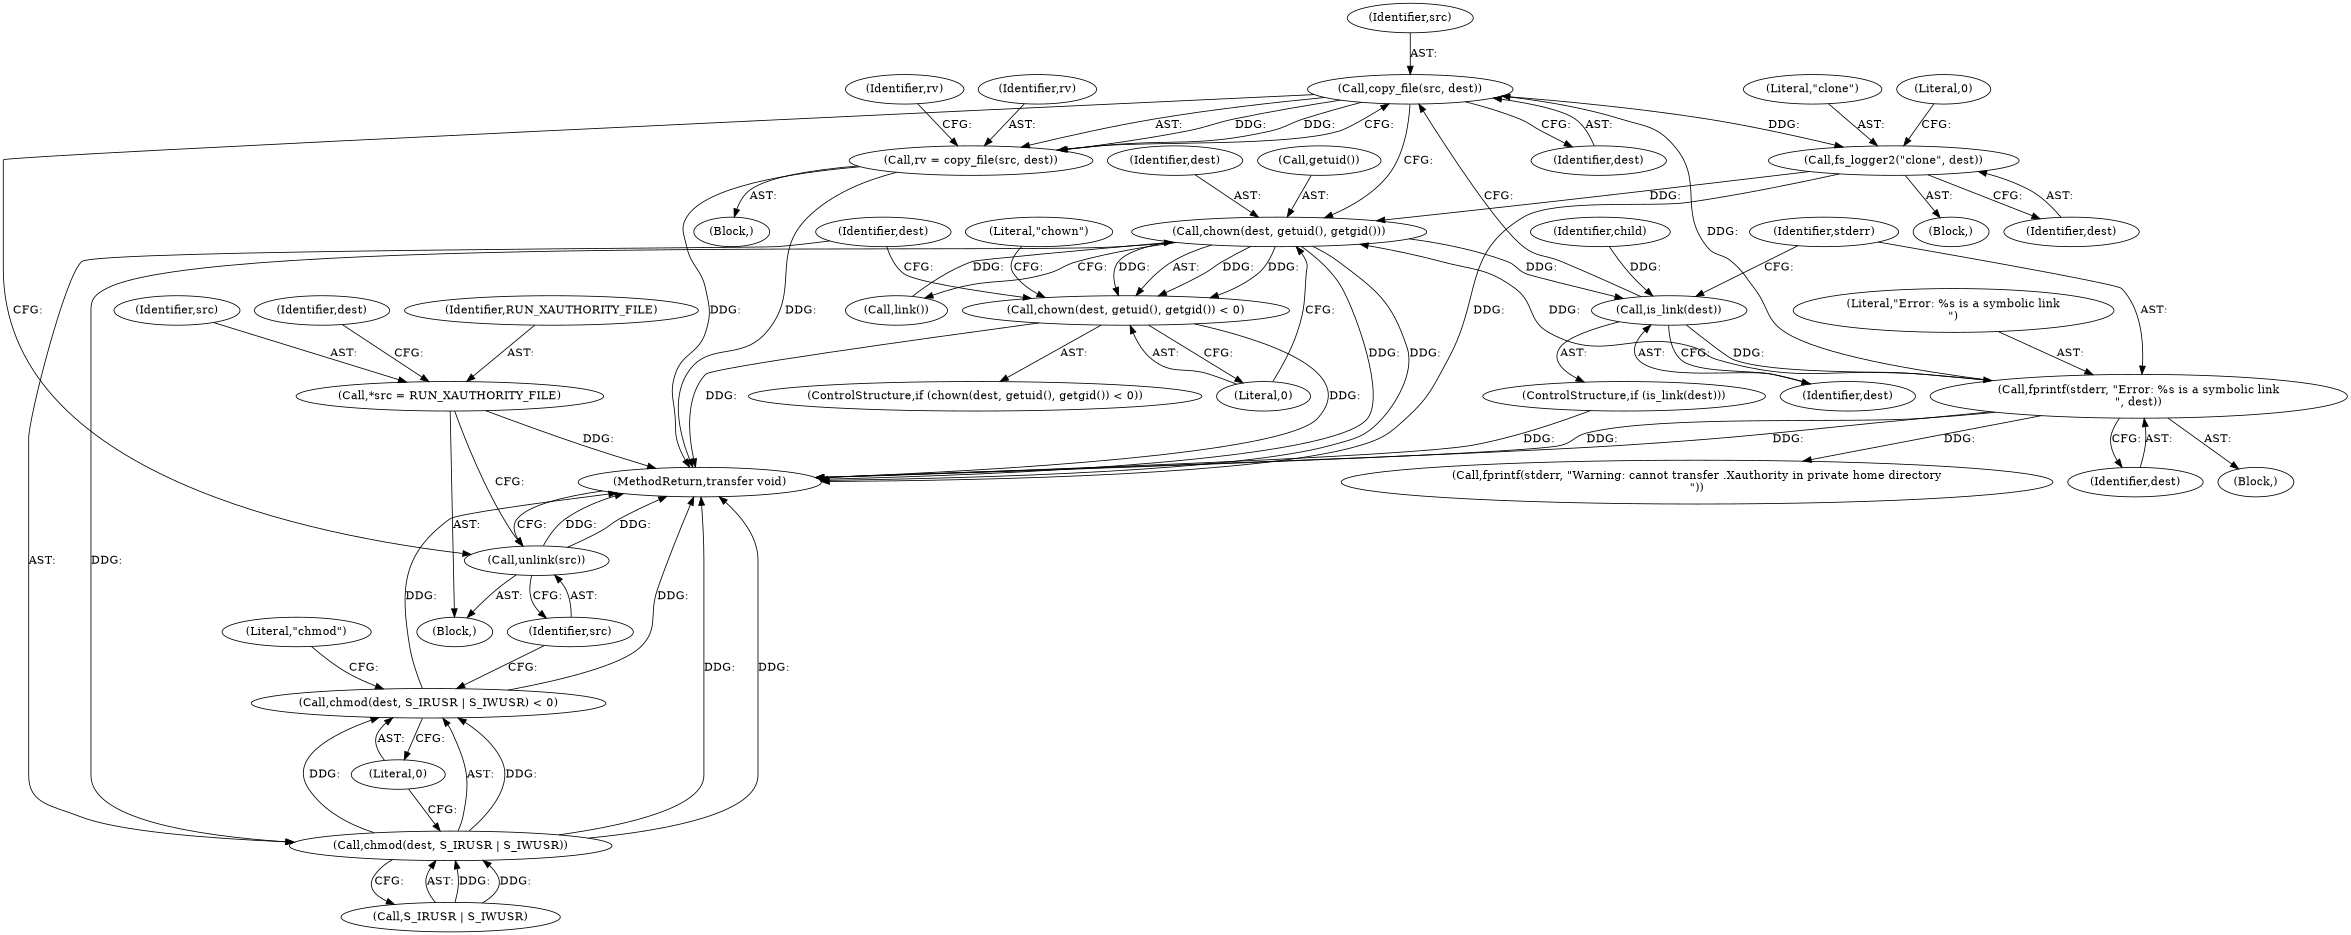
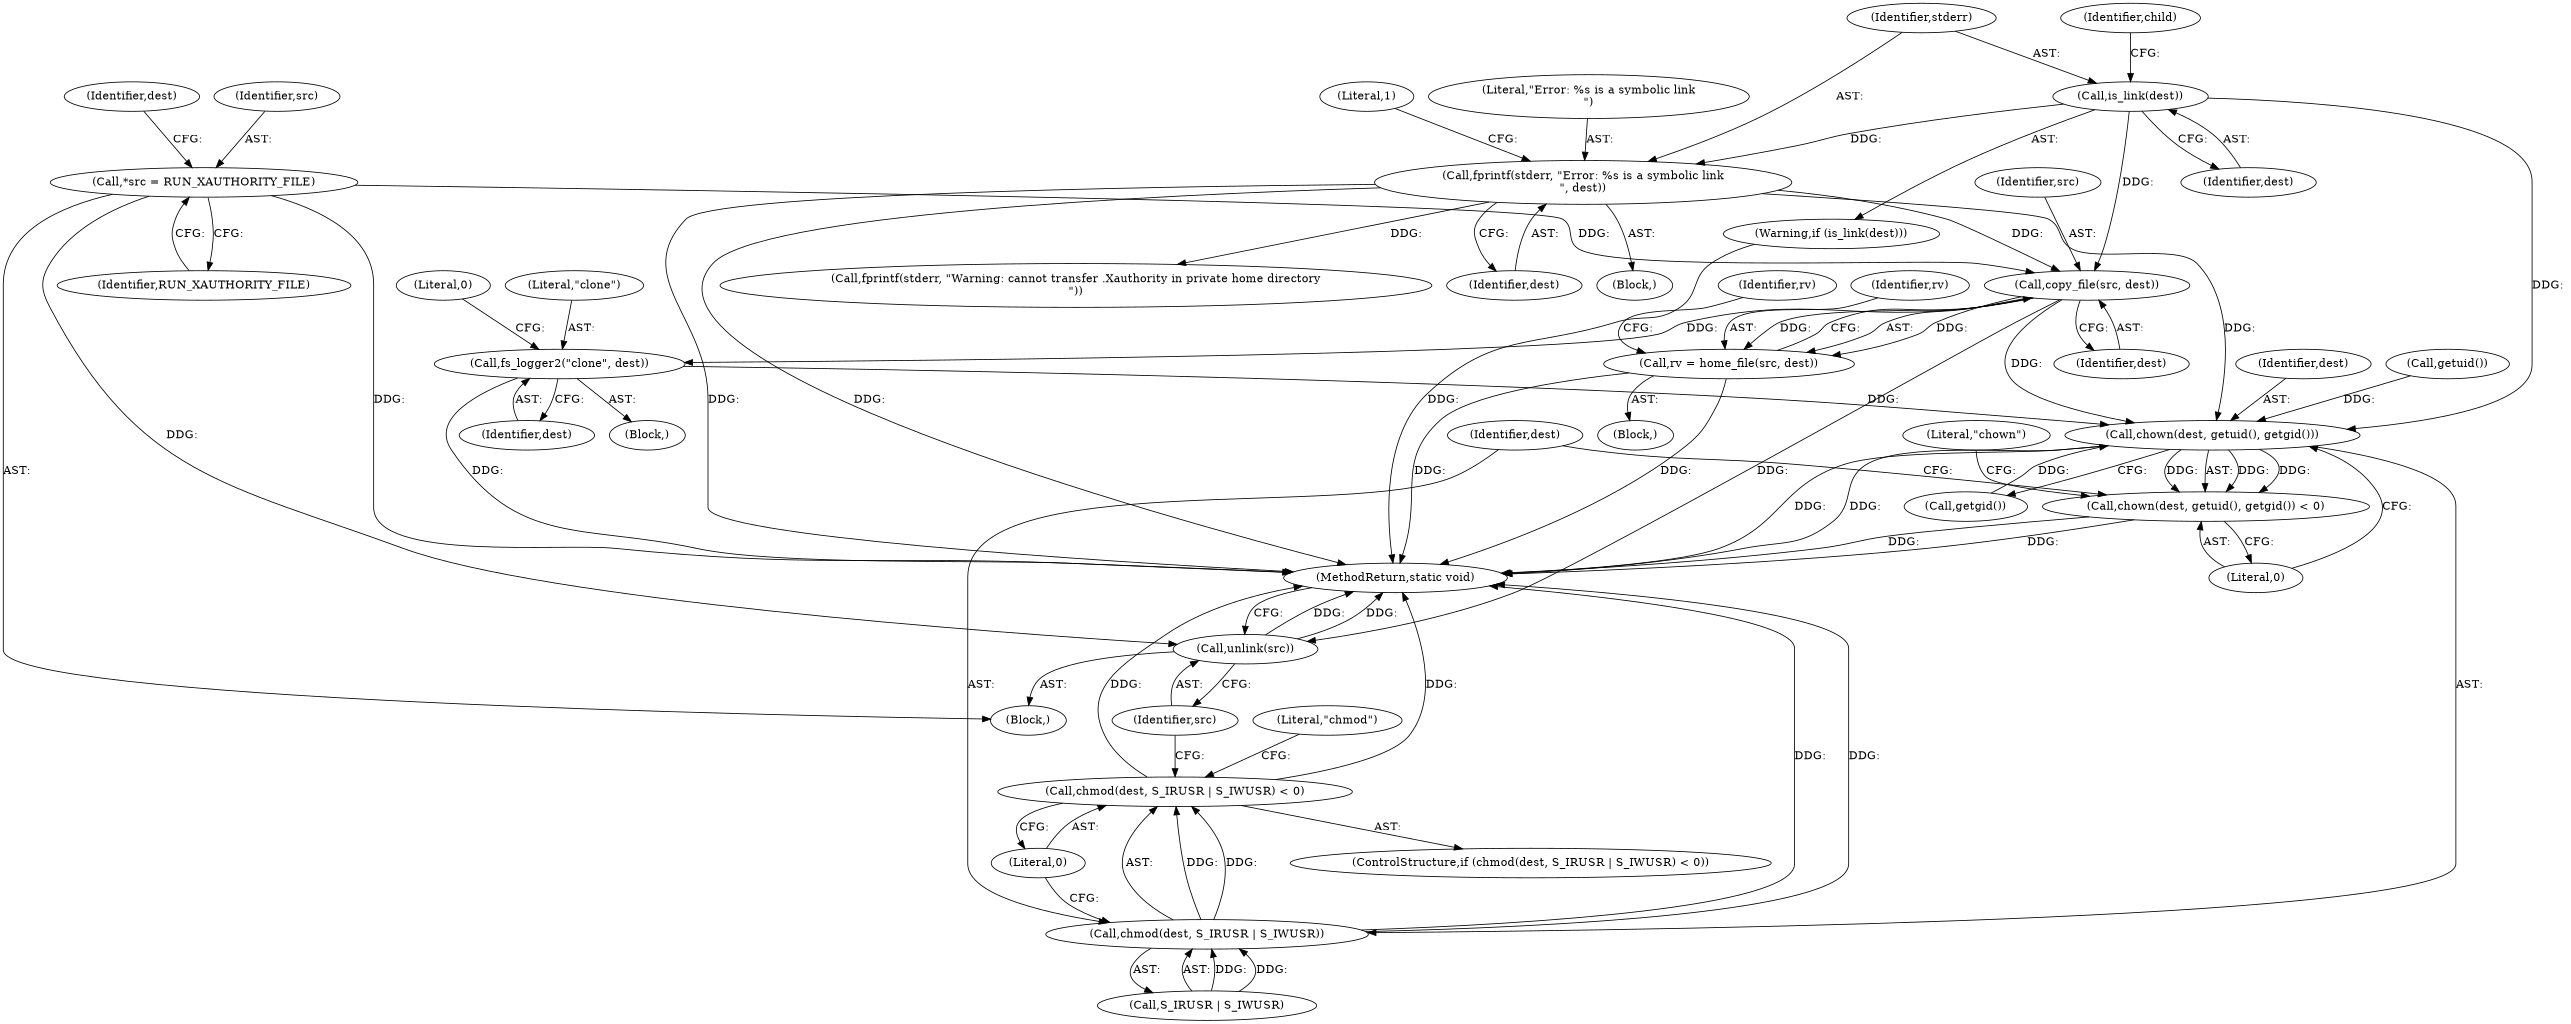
none -> (1367, 97)
(971, 161) -> (1729, 364)
(1421, 161) -> (2029, 364)
(1318, 196) -> (2361, 400)
(1501, 196) -> (2140, 182)
none -> (1201, 201)
none -> (213, 230)
(1513, 265) -> (2532, 197)
(1647, 268) -> (2147, 54)
(1781, 268) -> (2049, 54)
(30, 310) -> (1775, 471)
(896, 310) -> (1966, 507)
(523, 353) -> (192, 234)
(975, 396) -> none
(1624, 396) -> (1831, 234)
(512, 482) -> (184, 435)
(700, 482) -> (1396, 578)
(109, 561) -> (2471, 685)
none -> (1531, 863)
(391, 881) -> (1149, 970)
